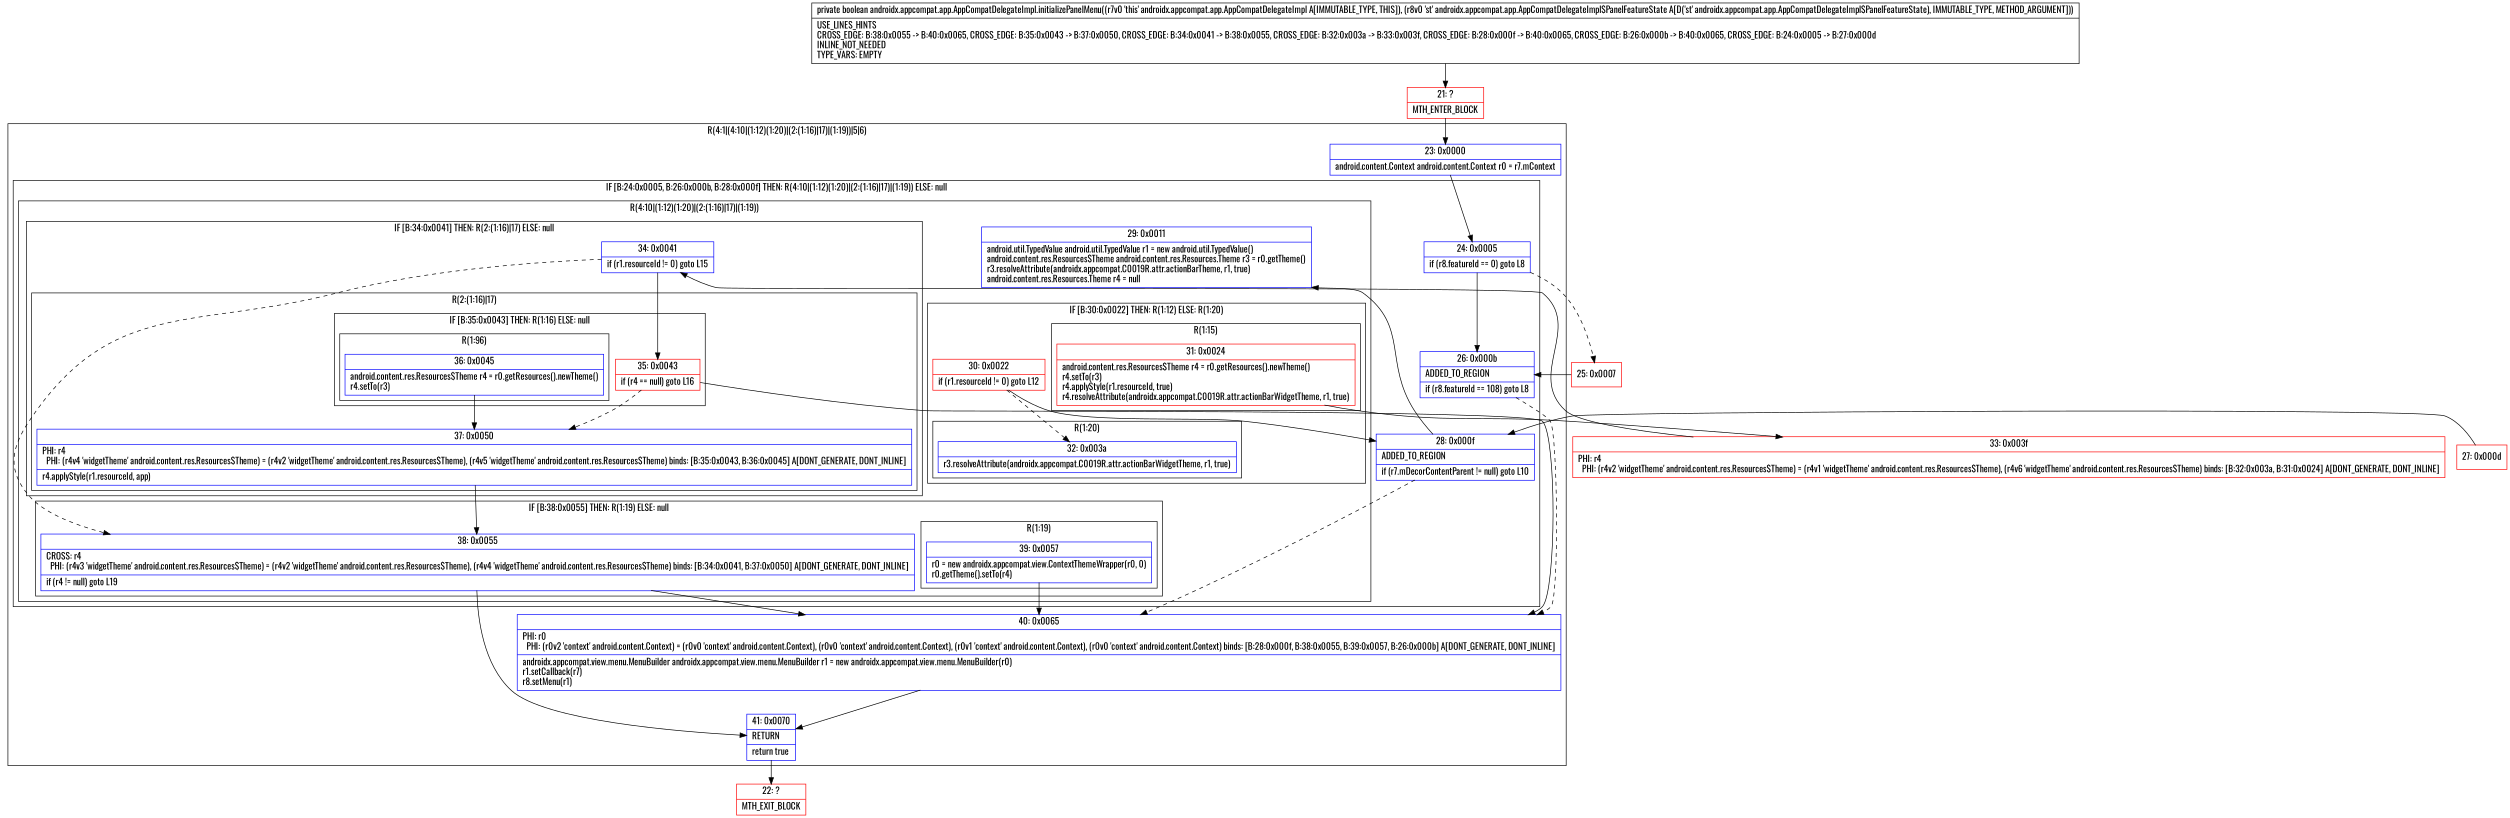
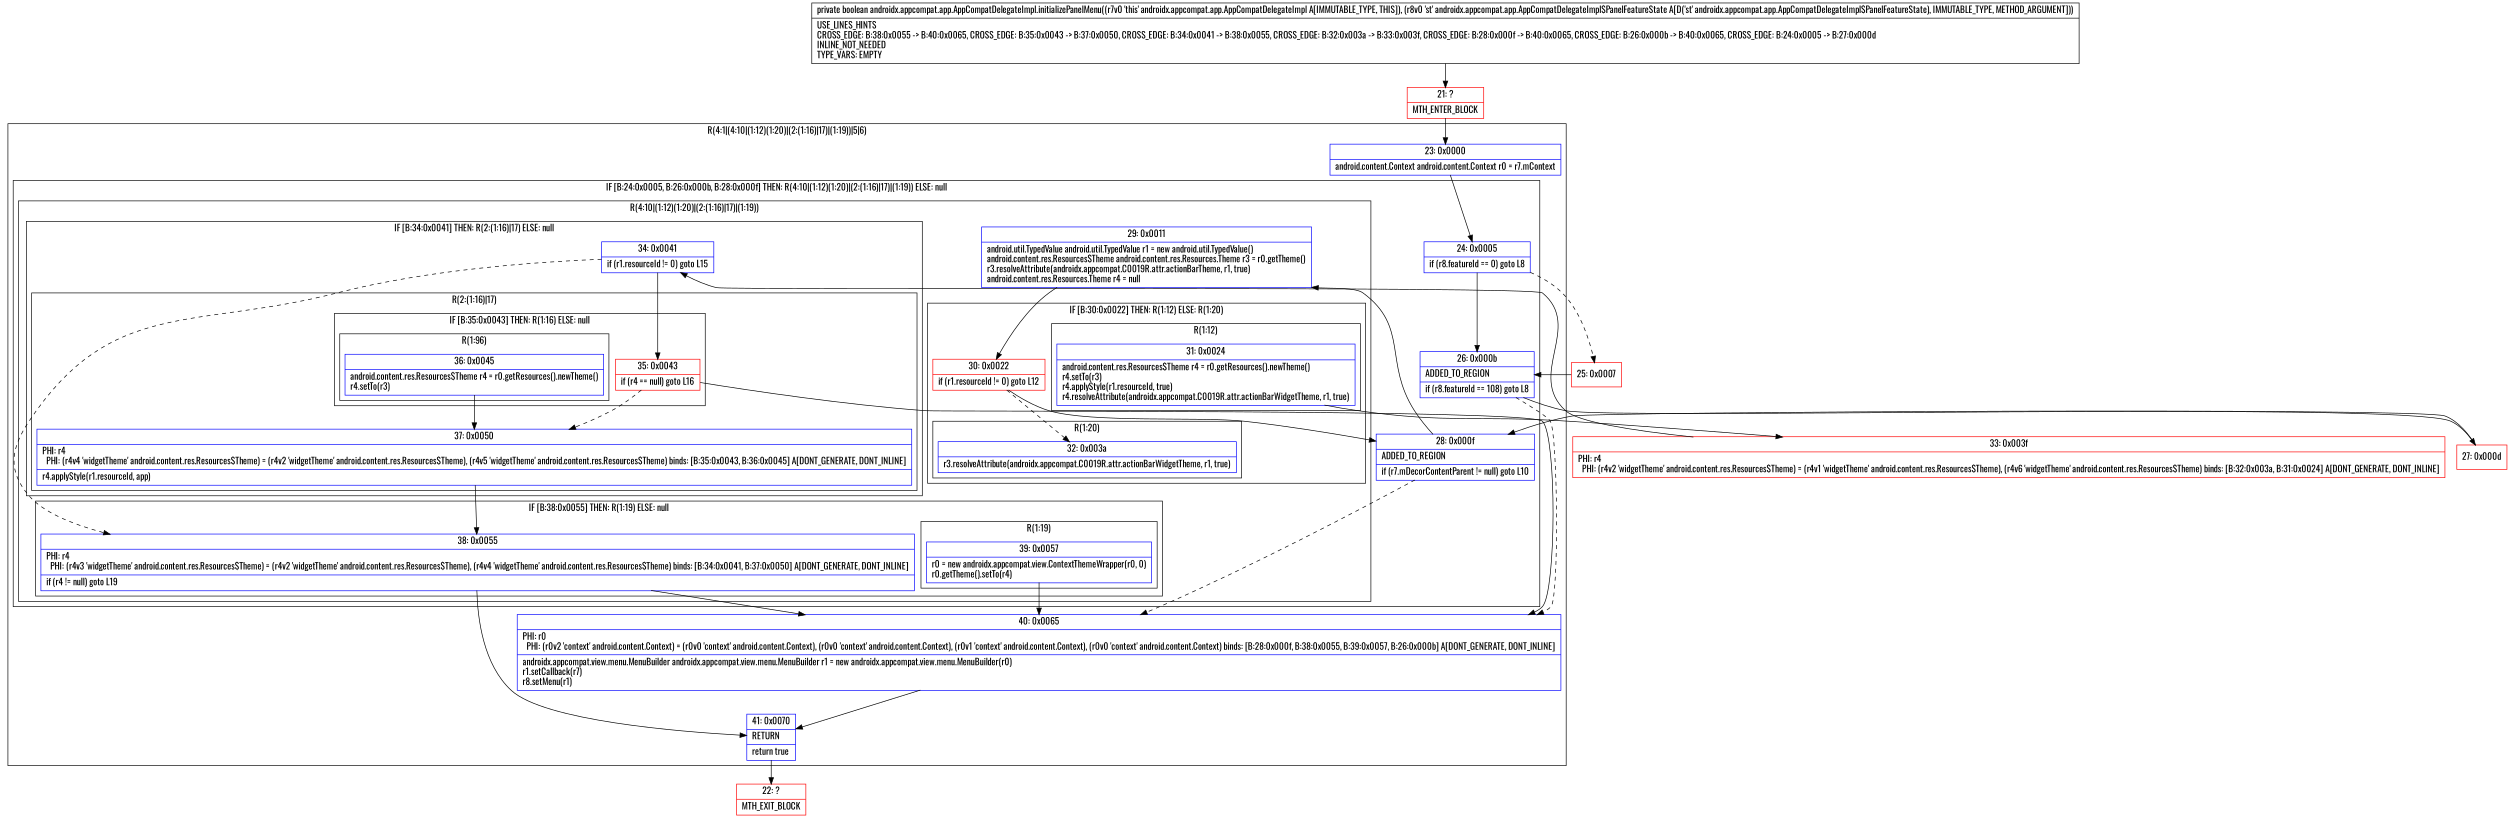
none -> (1024, 317)
(1206, 331) -> (1206, 331)
(1206, 375) -> (1206, 375)
none -> (2000, 412)
(65, 557) -> (59, 557)
